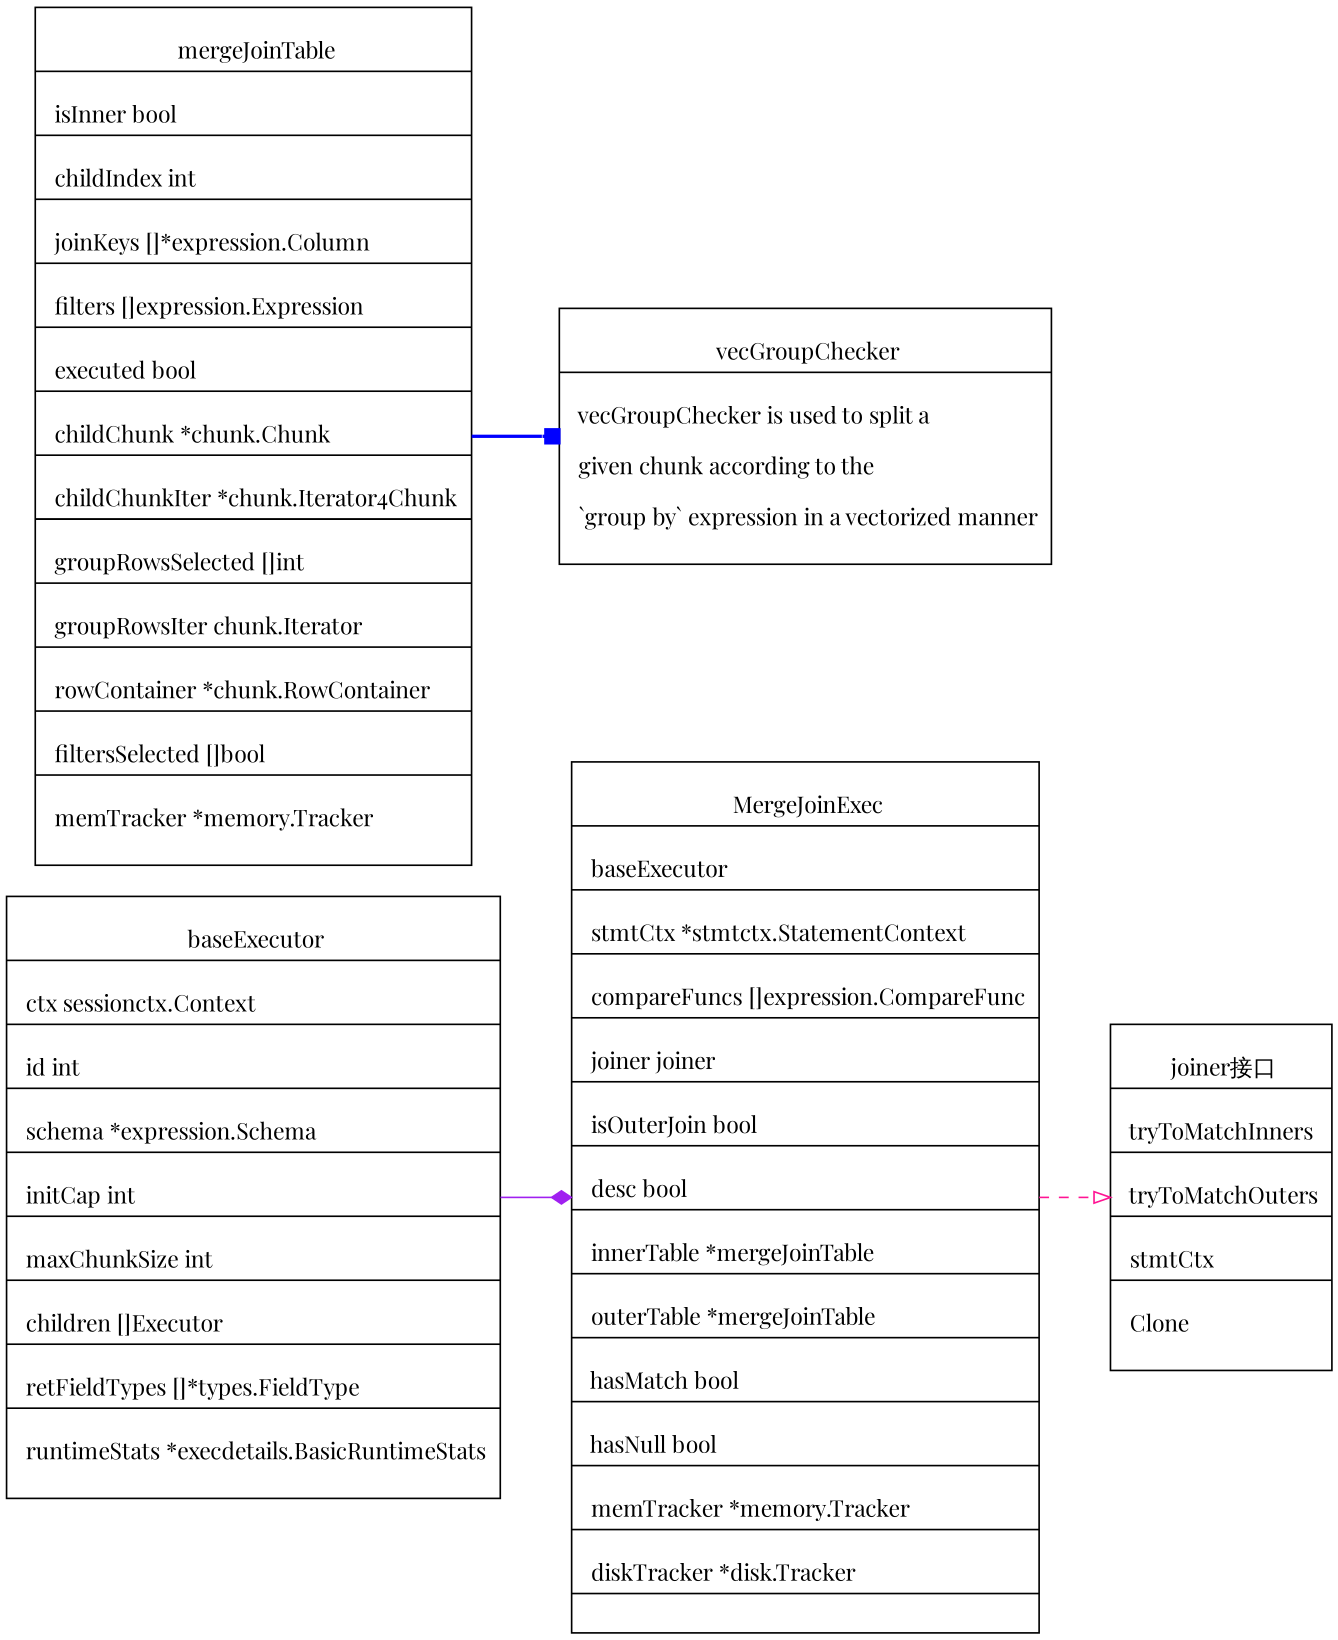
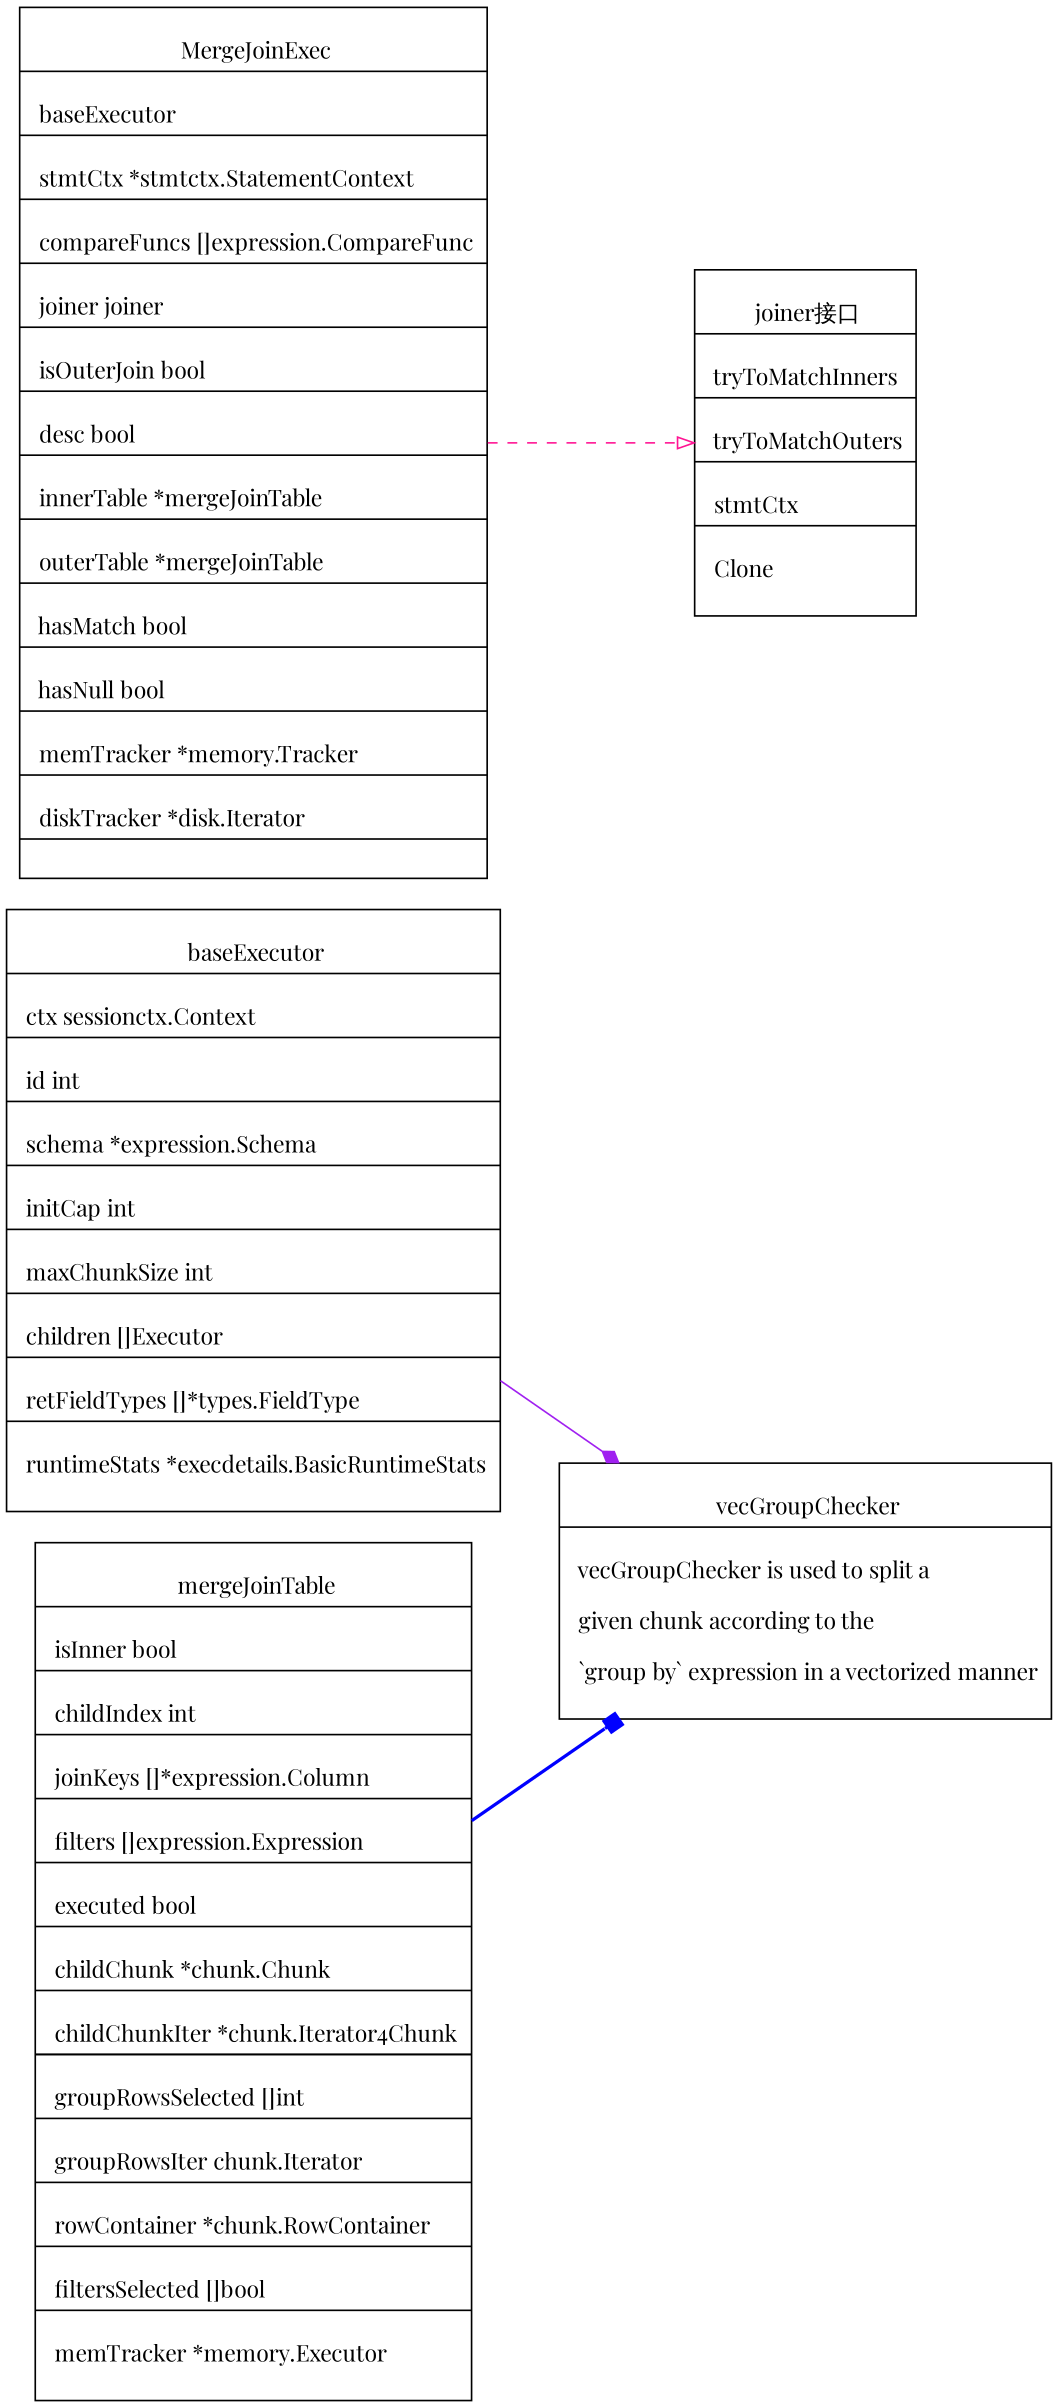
(212, 819) -> (218, 2355)
(526, 1197) -> (551, 1416)
(721, 1574) -> (169, 819)
